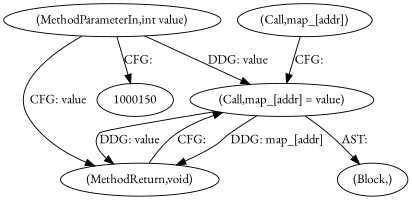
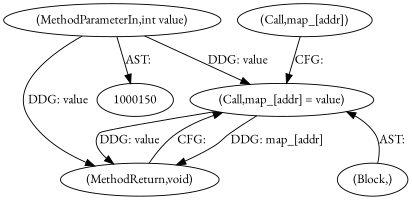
(140, 60) -> (140, 60)
(58, 100) -> (58, 100)
(330, 135) -> (376, 135)
